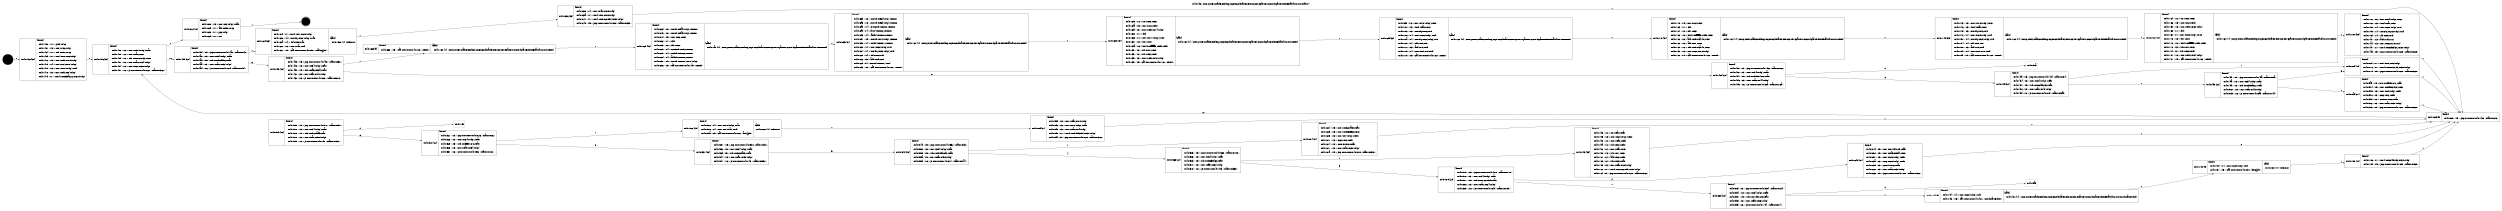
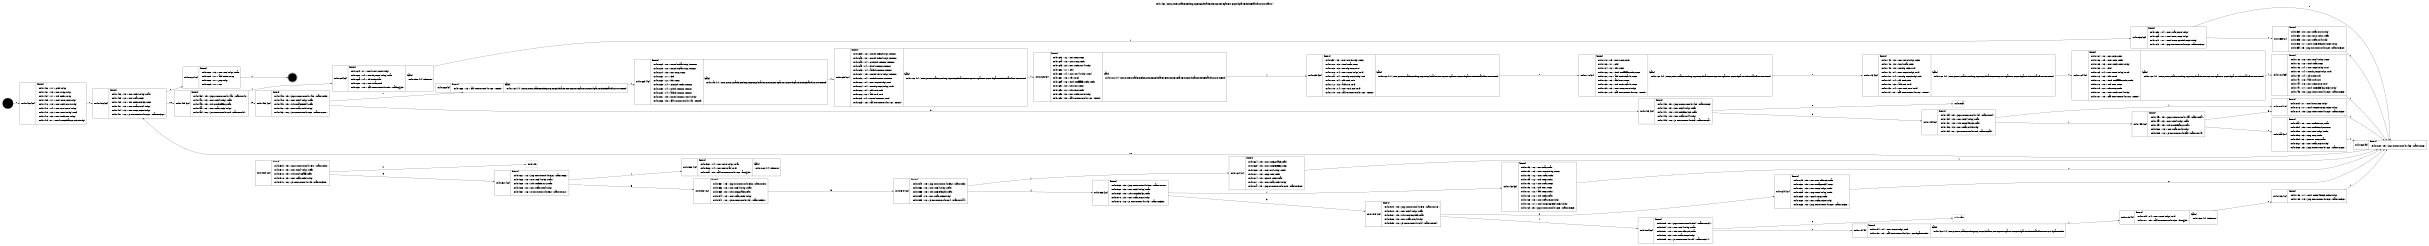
(905, 128) -> (2239, 38)
